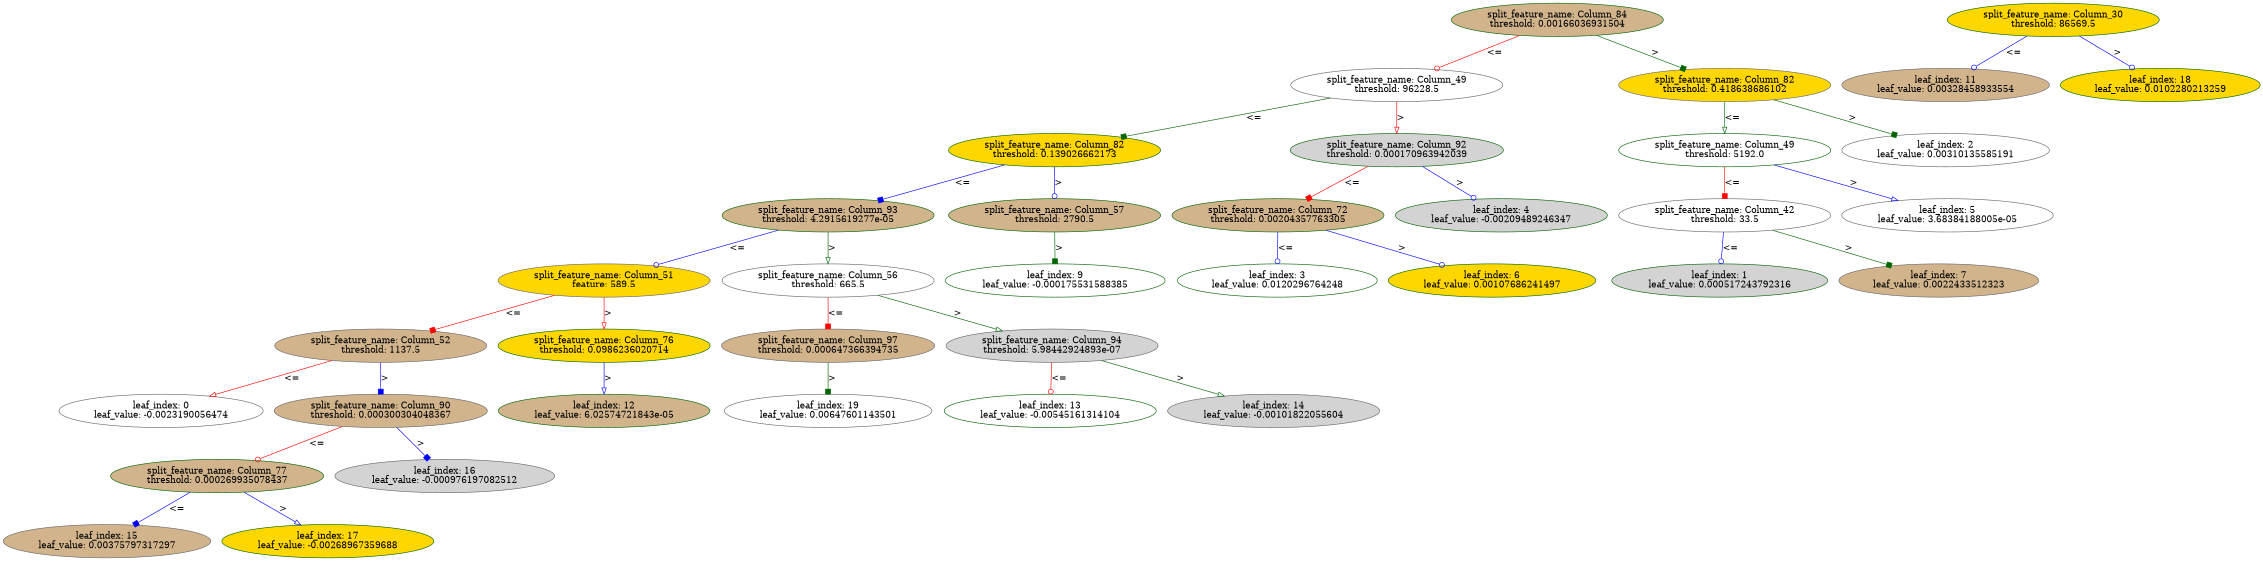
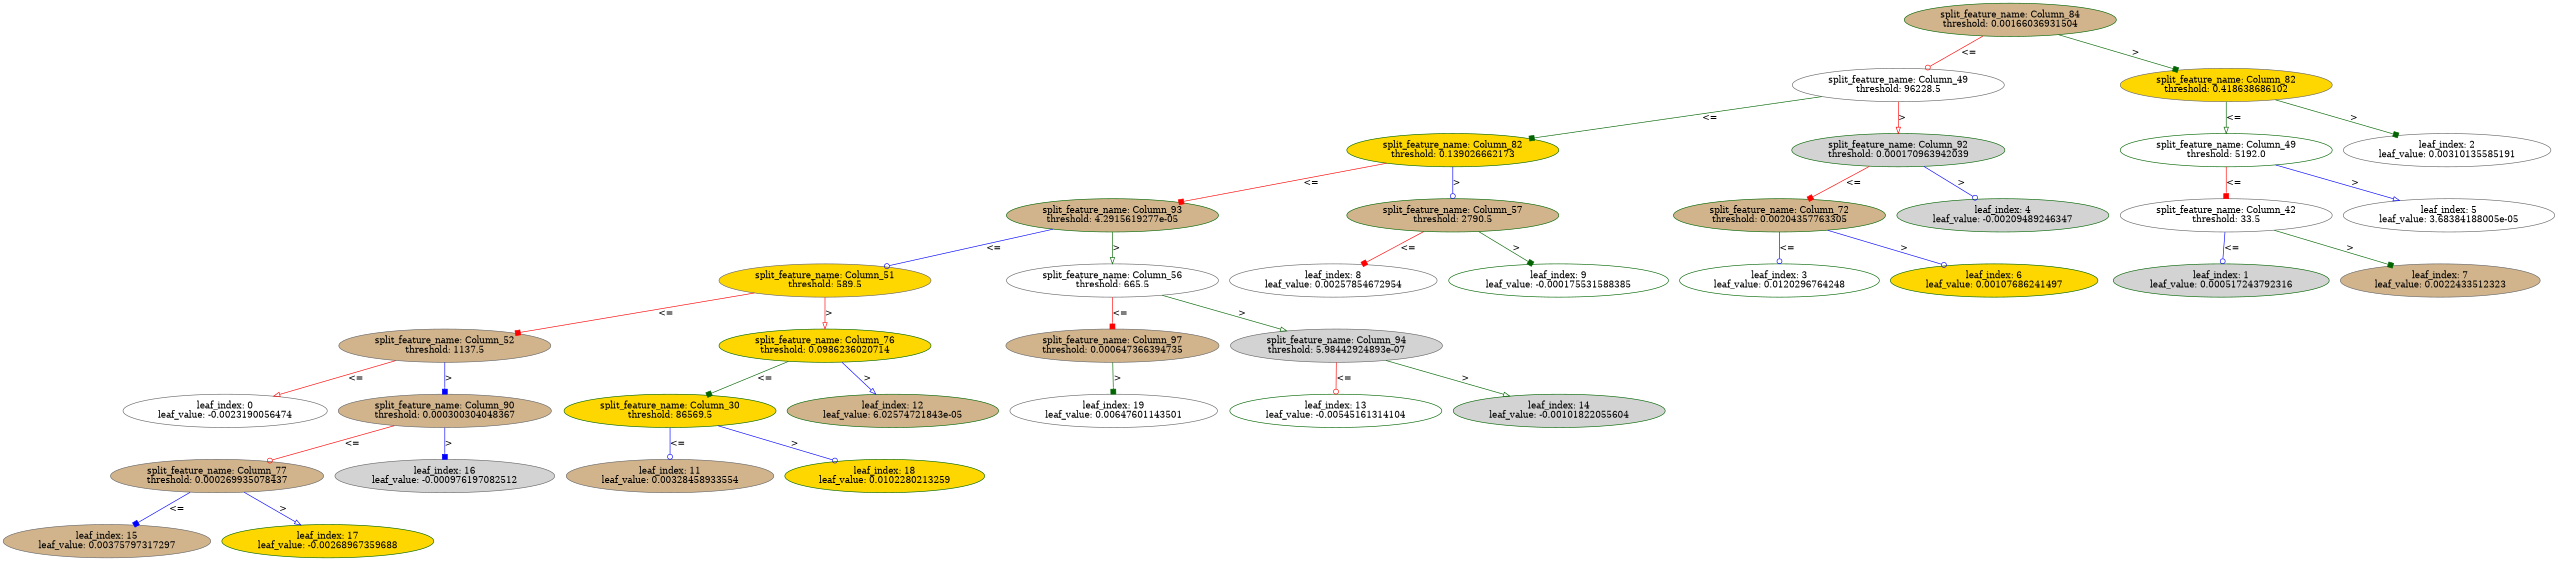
(944, 182) -> (1286, 182)
(604, 281) -> (825, 281)
none -> (1333, 281)
none -> (750, 377)
(1274, 411) -> (1559, 411)
(217, 476) -> (217, 476)
